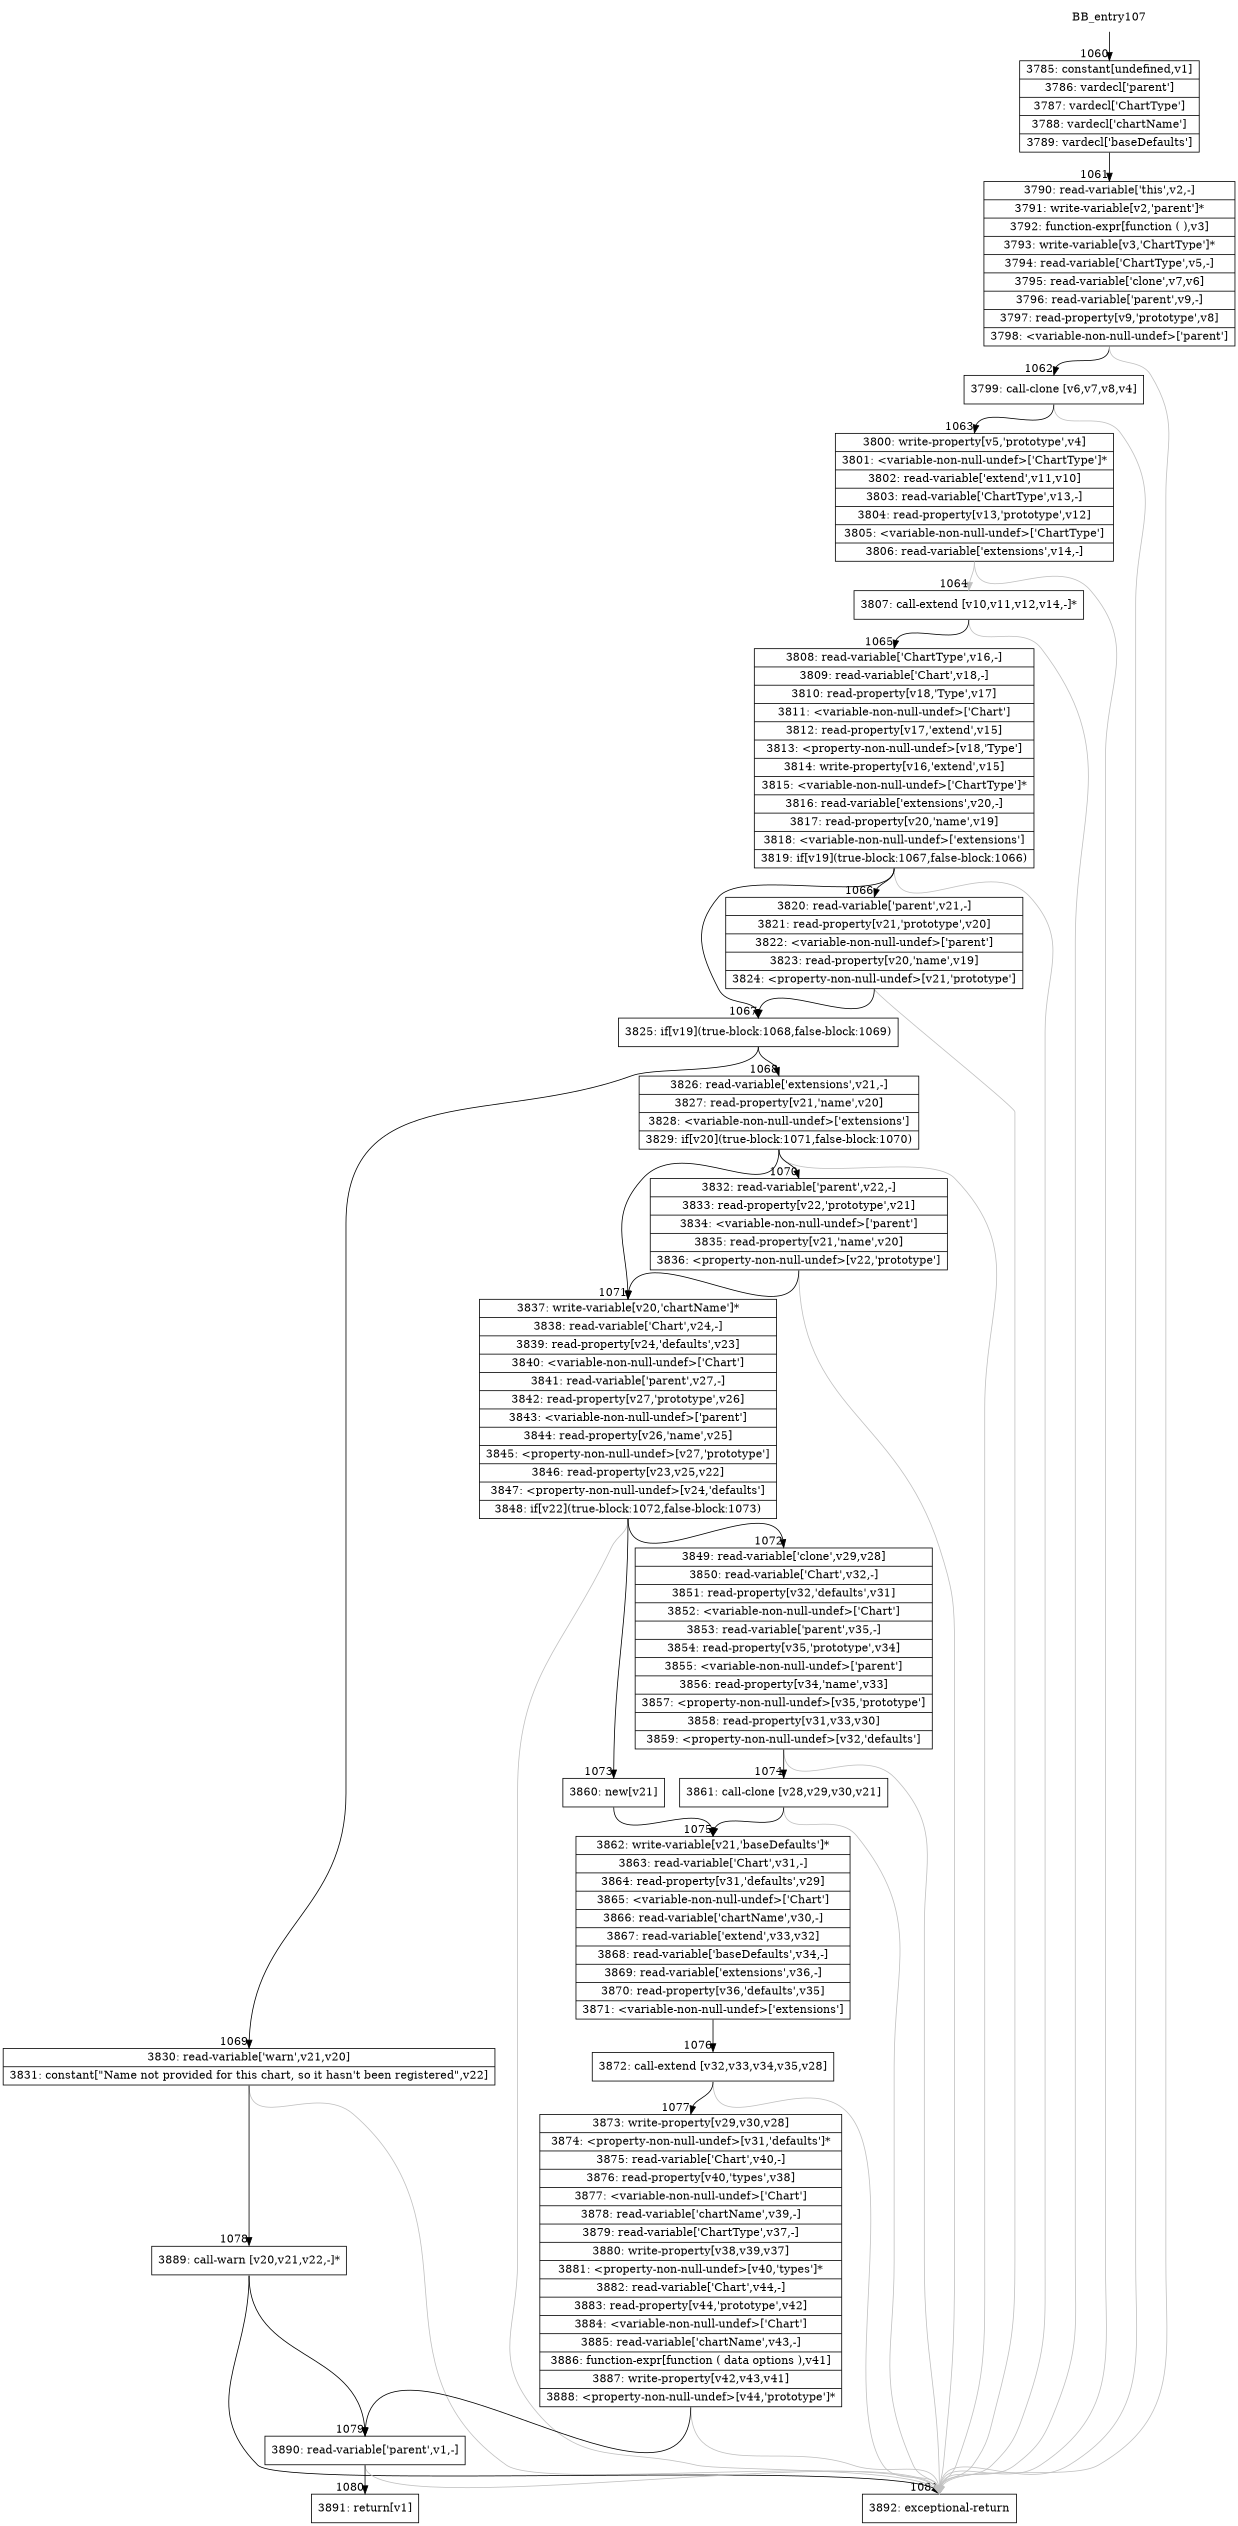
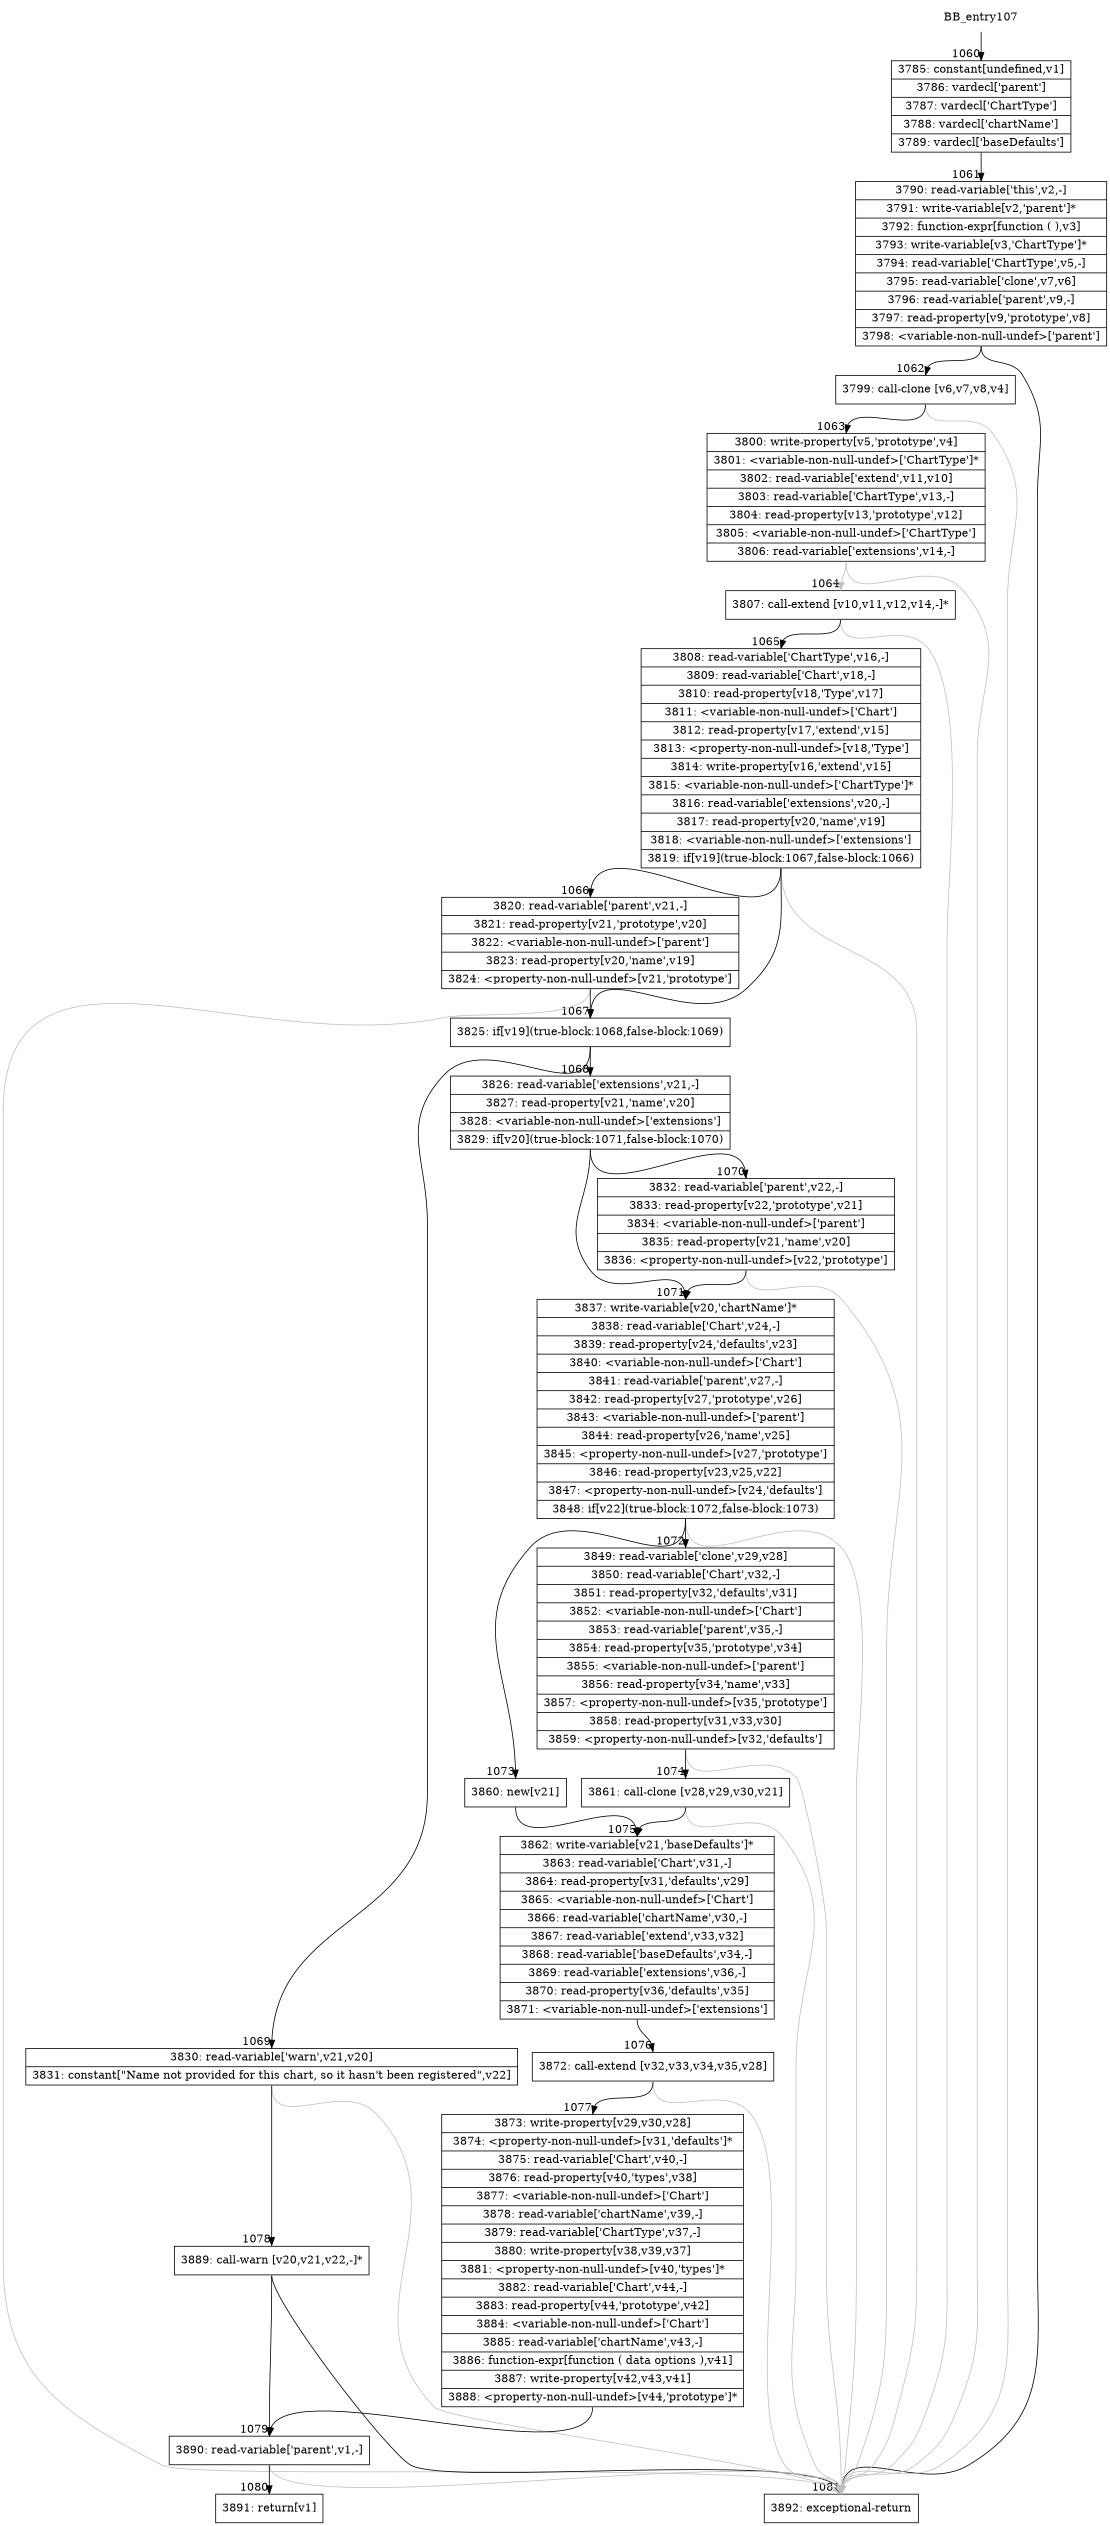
(1166, 1484) -> (1038, 1473)
(985, 1738) -> none
(805, 2457) -> none
